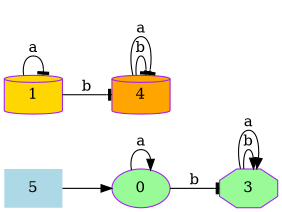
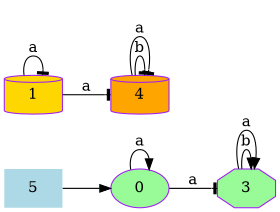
(87, 87) -> (87, 87)
(195, 180) -> (193, 180)
